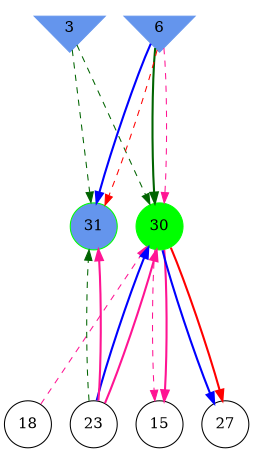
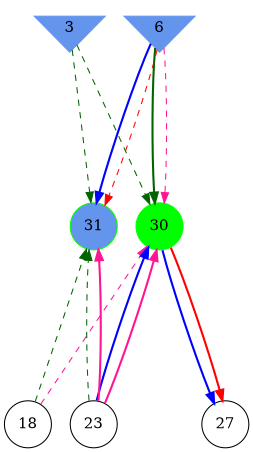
none -> (59, 330)
(160, 424) -> none
